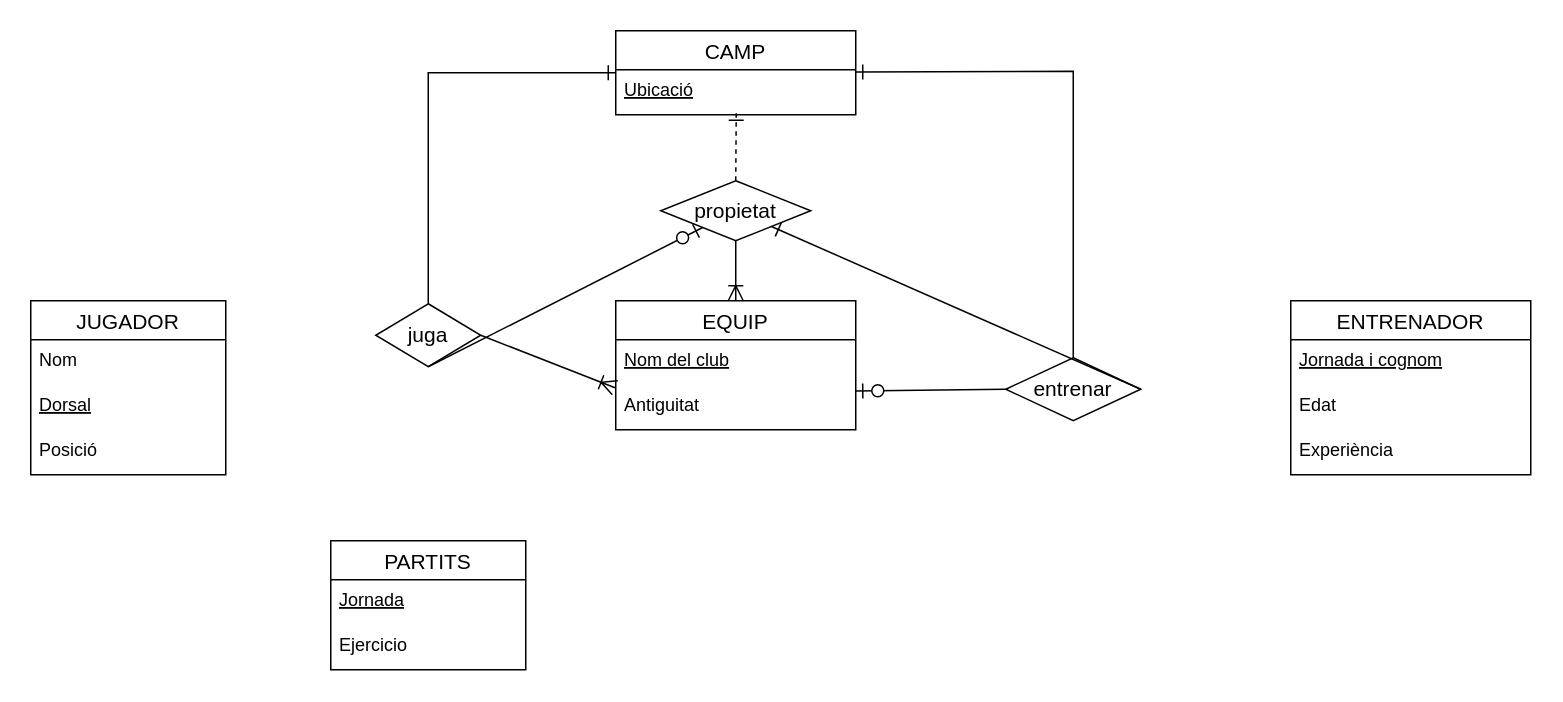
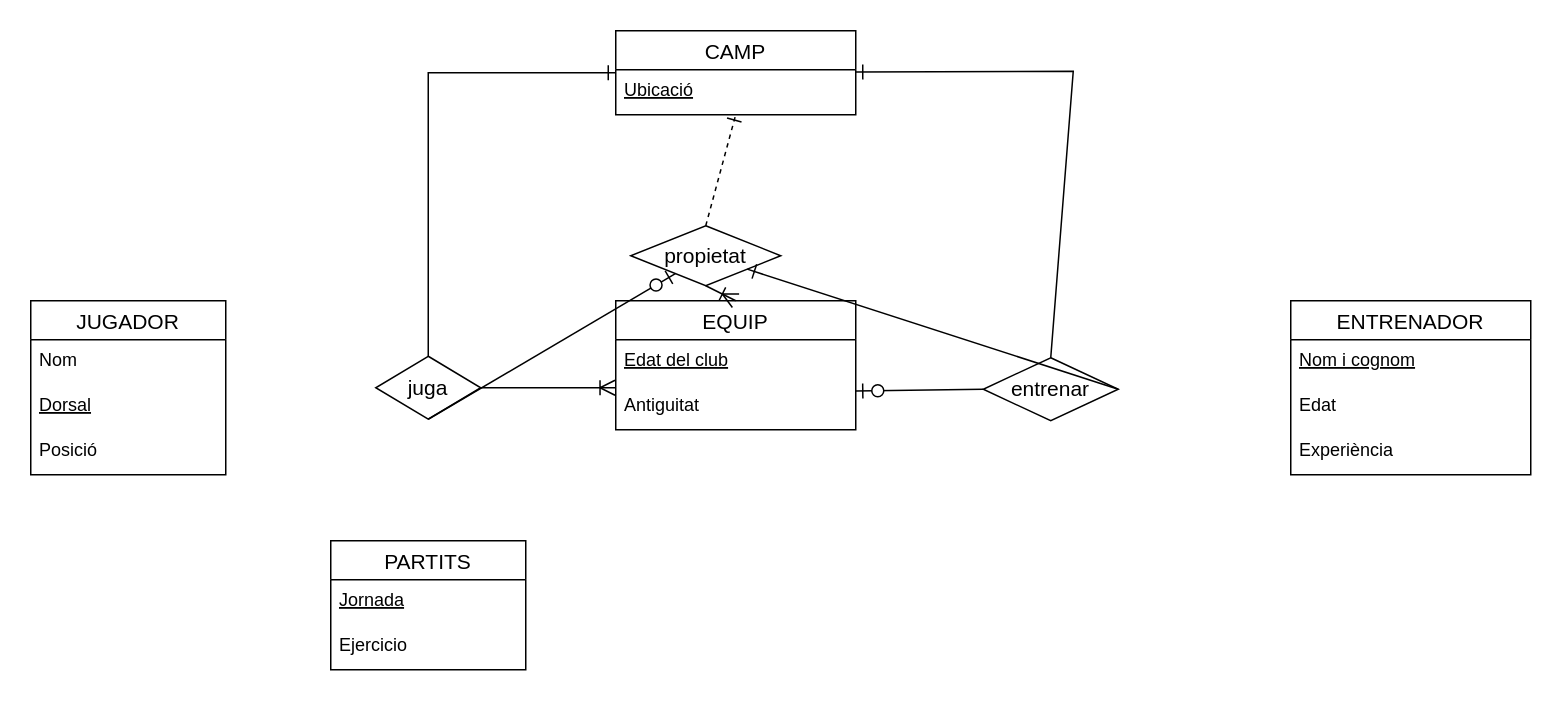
(736, 211) -> (706, 256)
(428, 335) -> (428, 388)
(675, 360) -> (680, 360)
(1373, 360) -> (1352, 360)
(1073, 389) -> (1051, 389)
